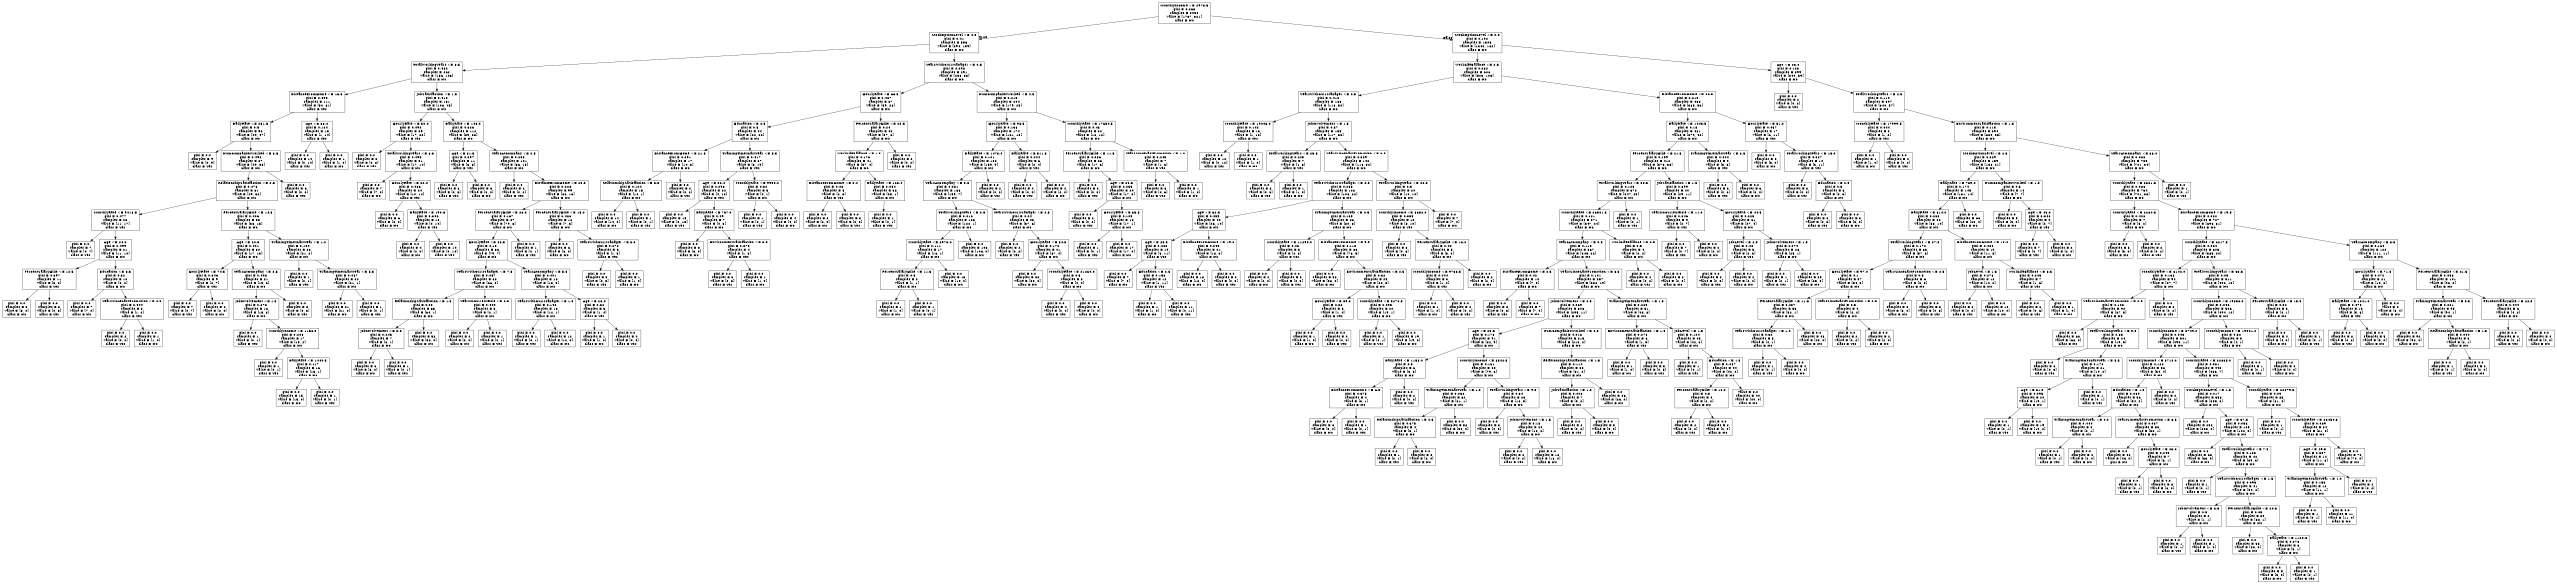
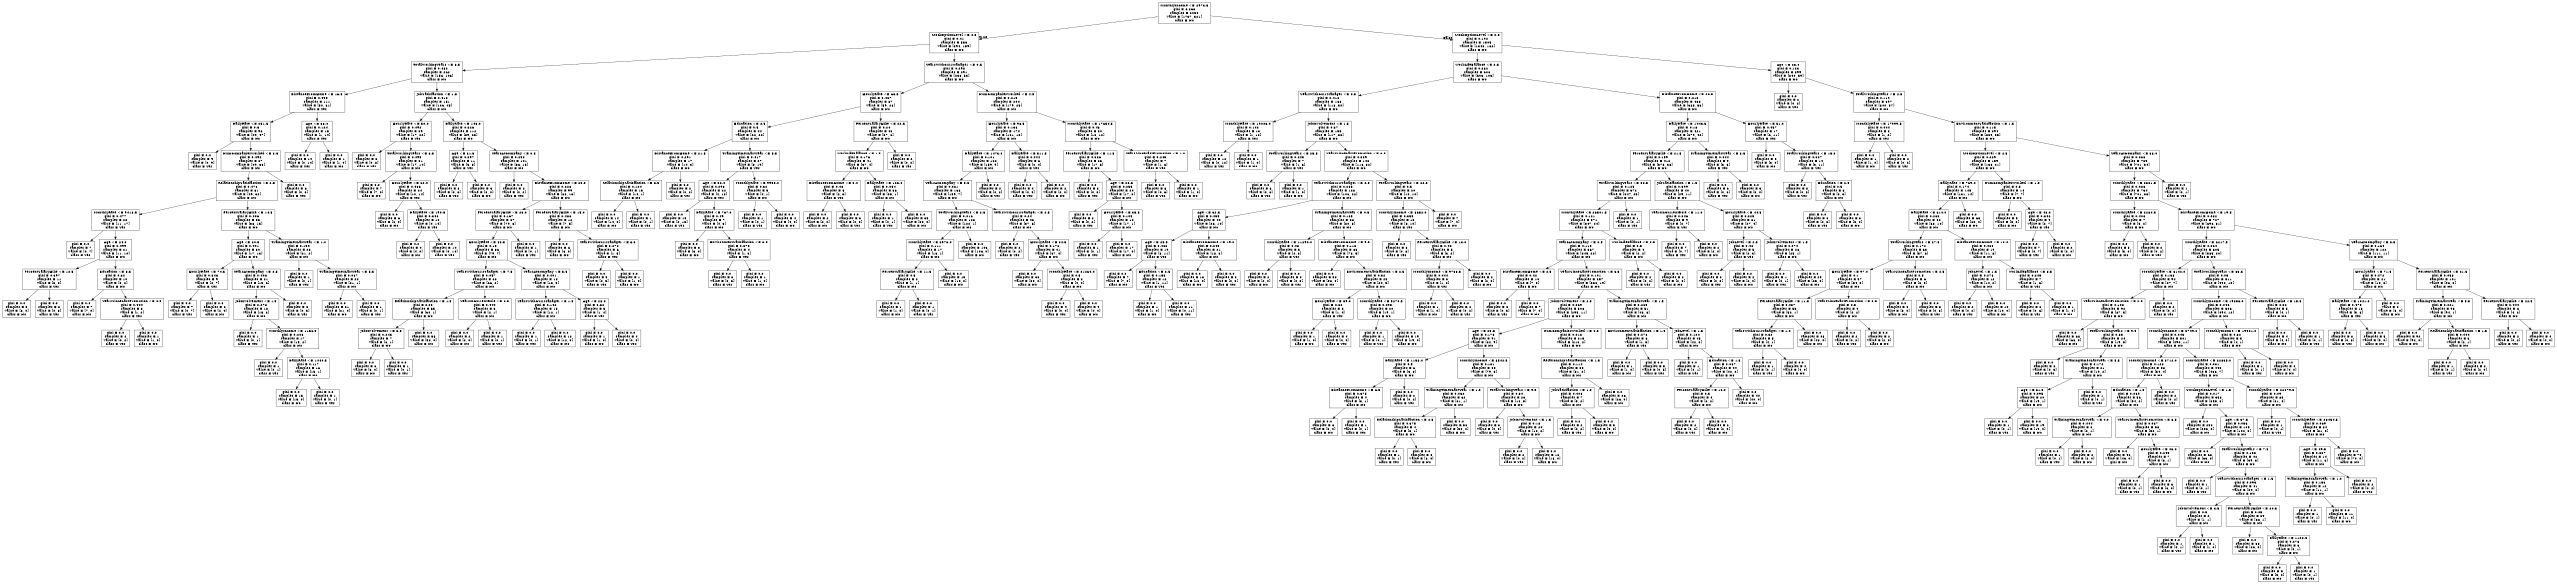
none -> (917, 220)
(1748, 398) -> (1748, 398)
